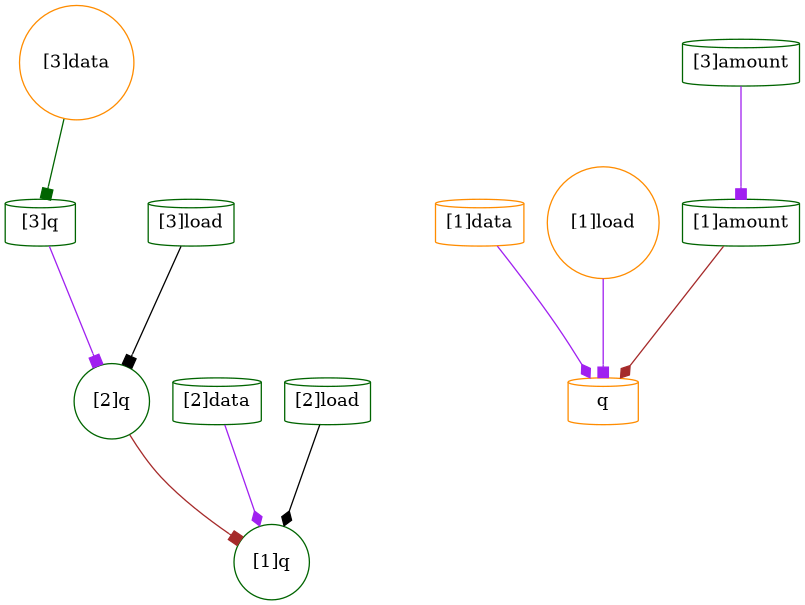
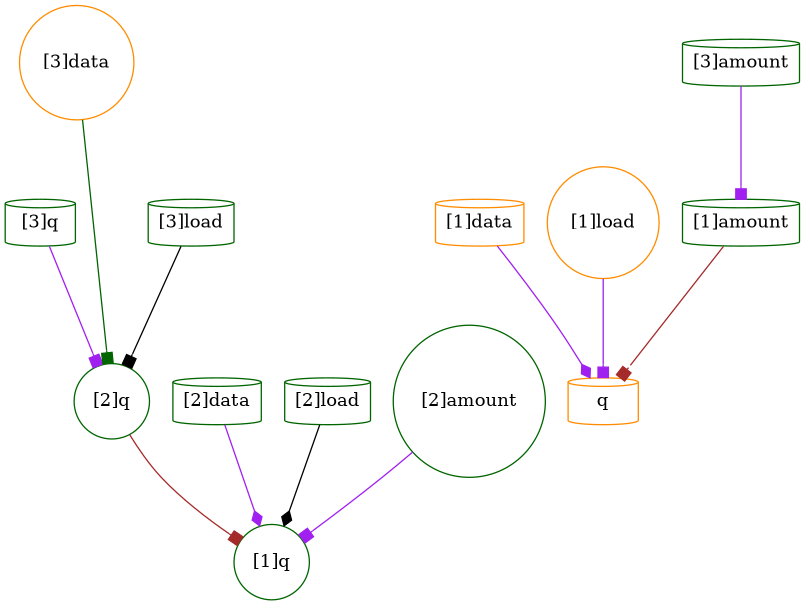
(56, 153) -> (95, 235)
(677, 306) -> (677, 306)
none -> (469, 401)
